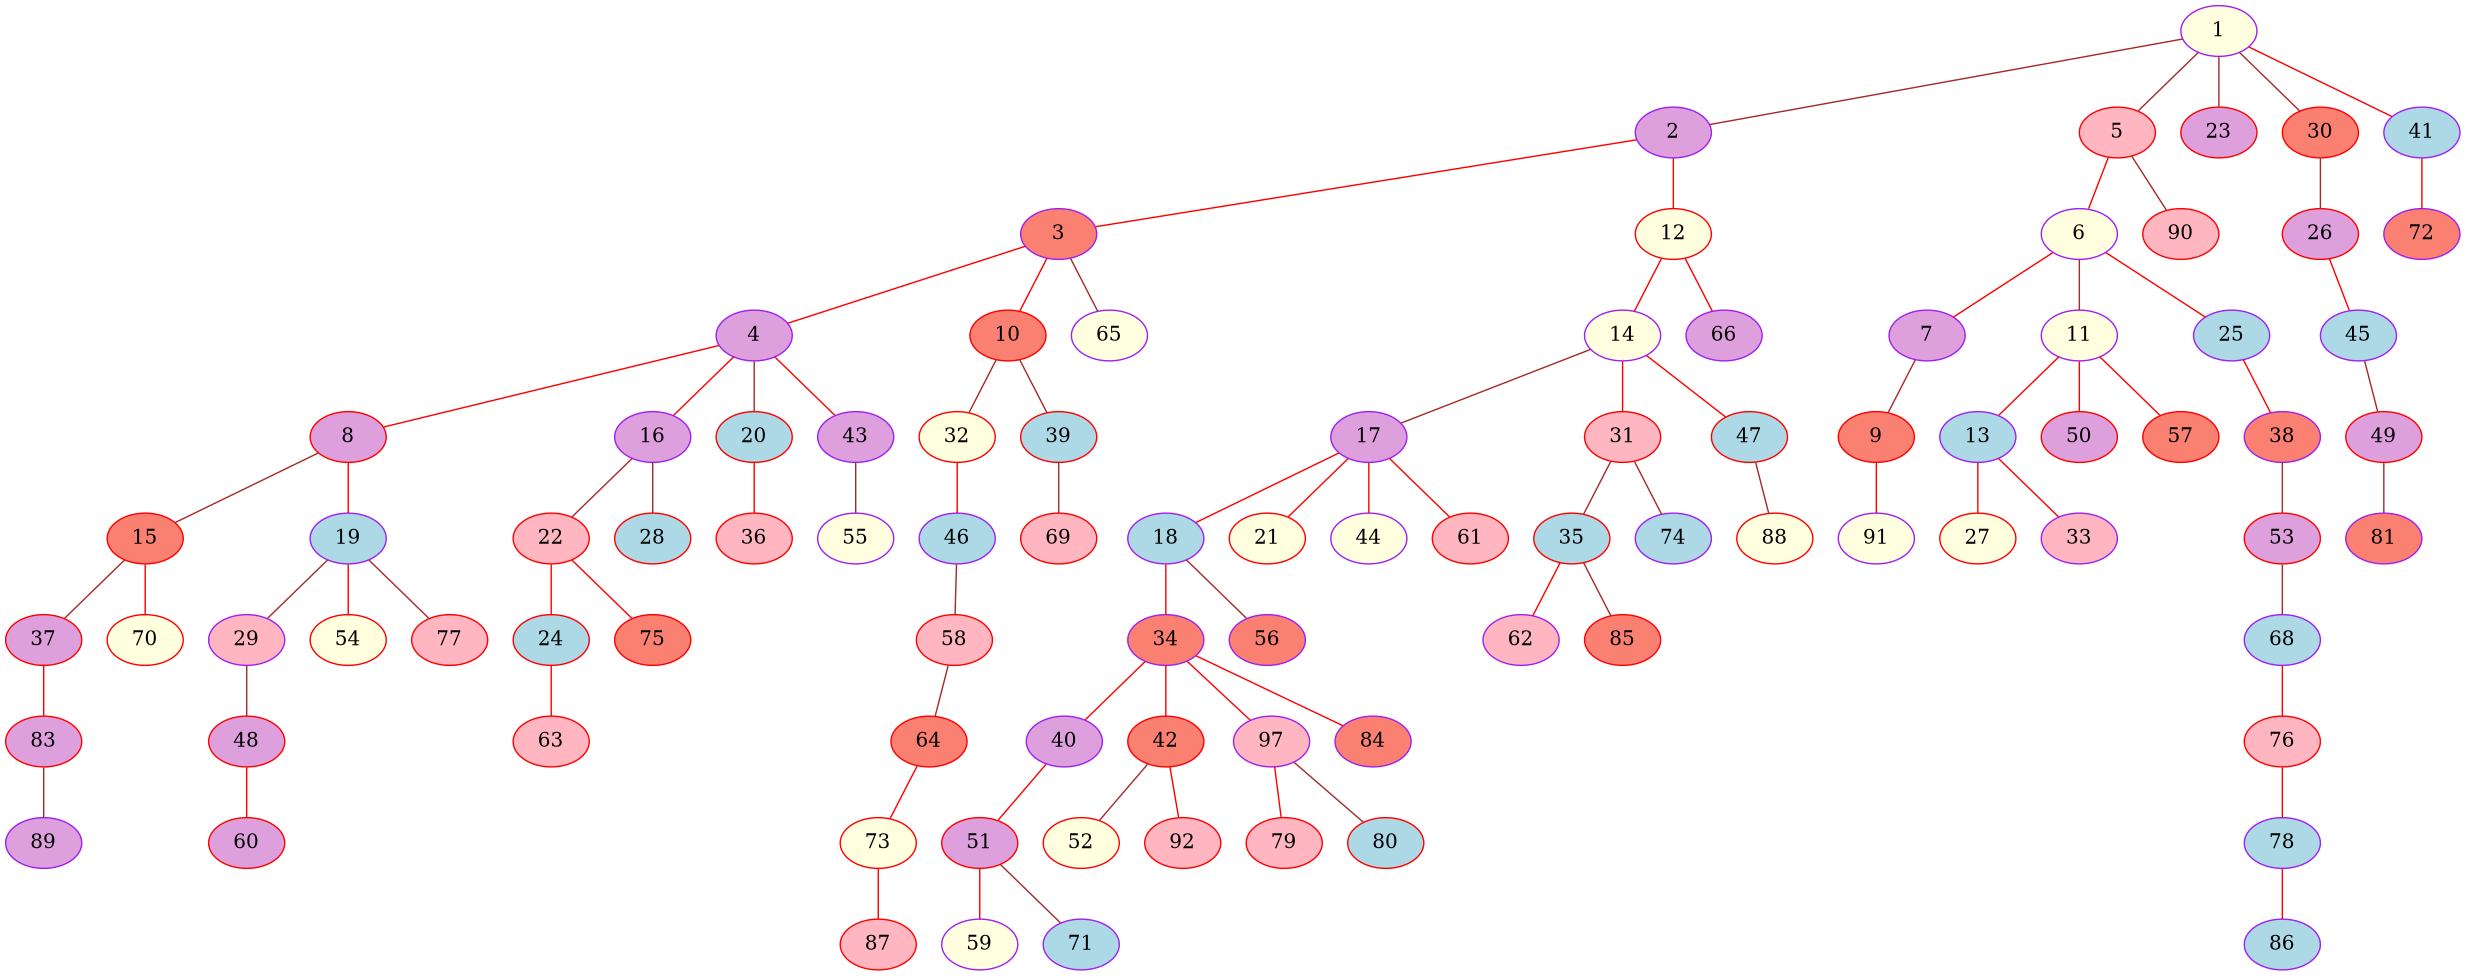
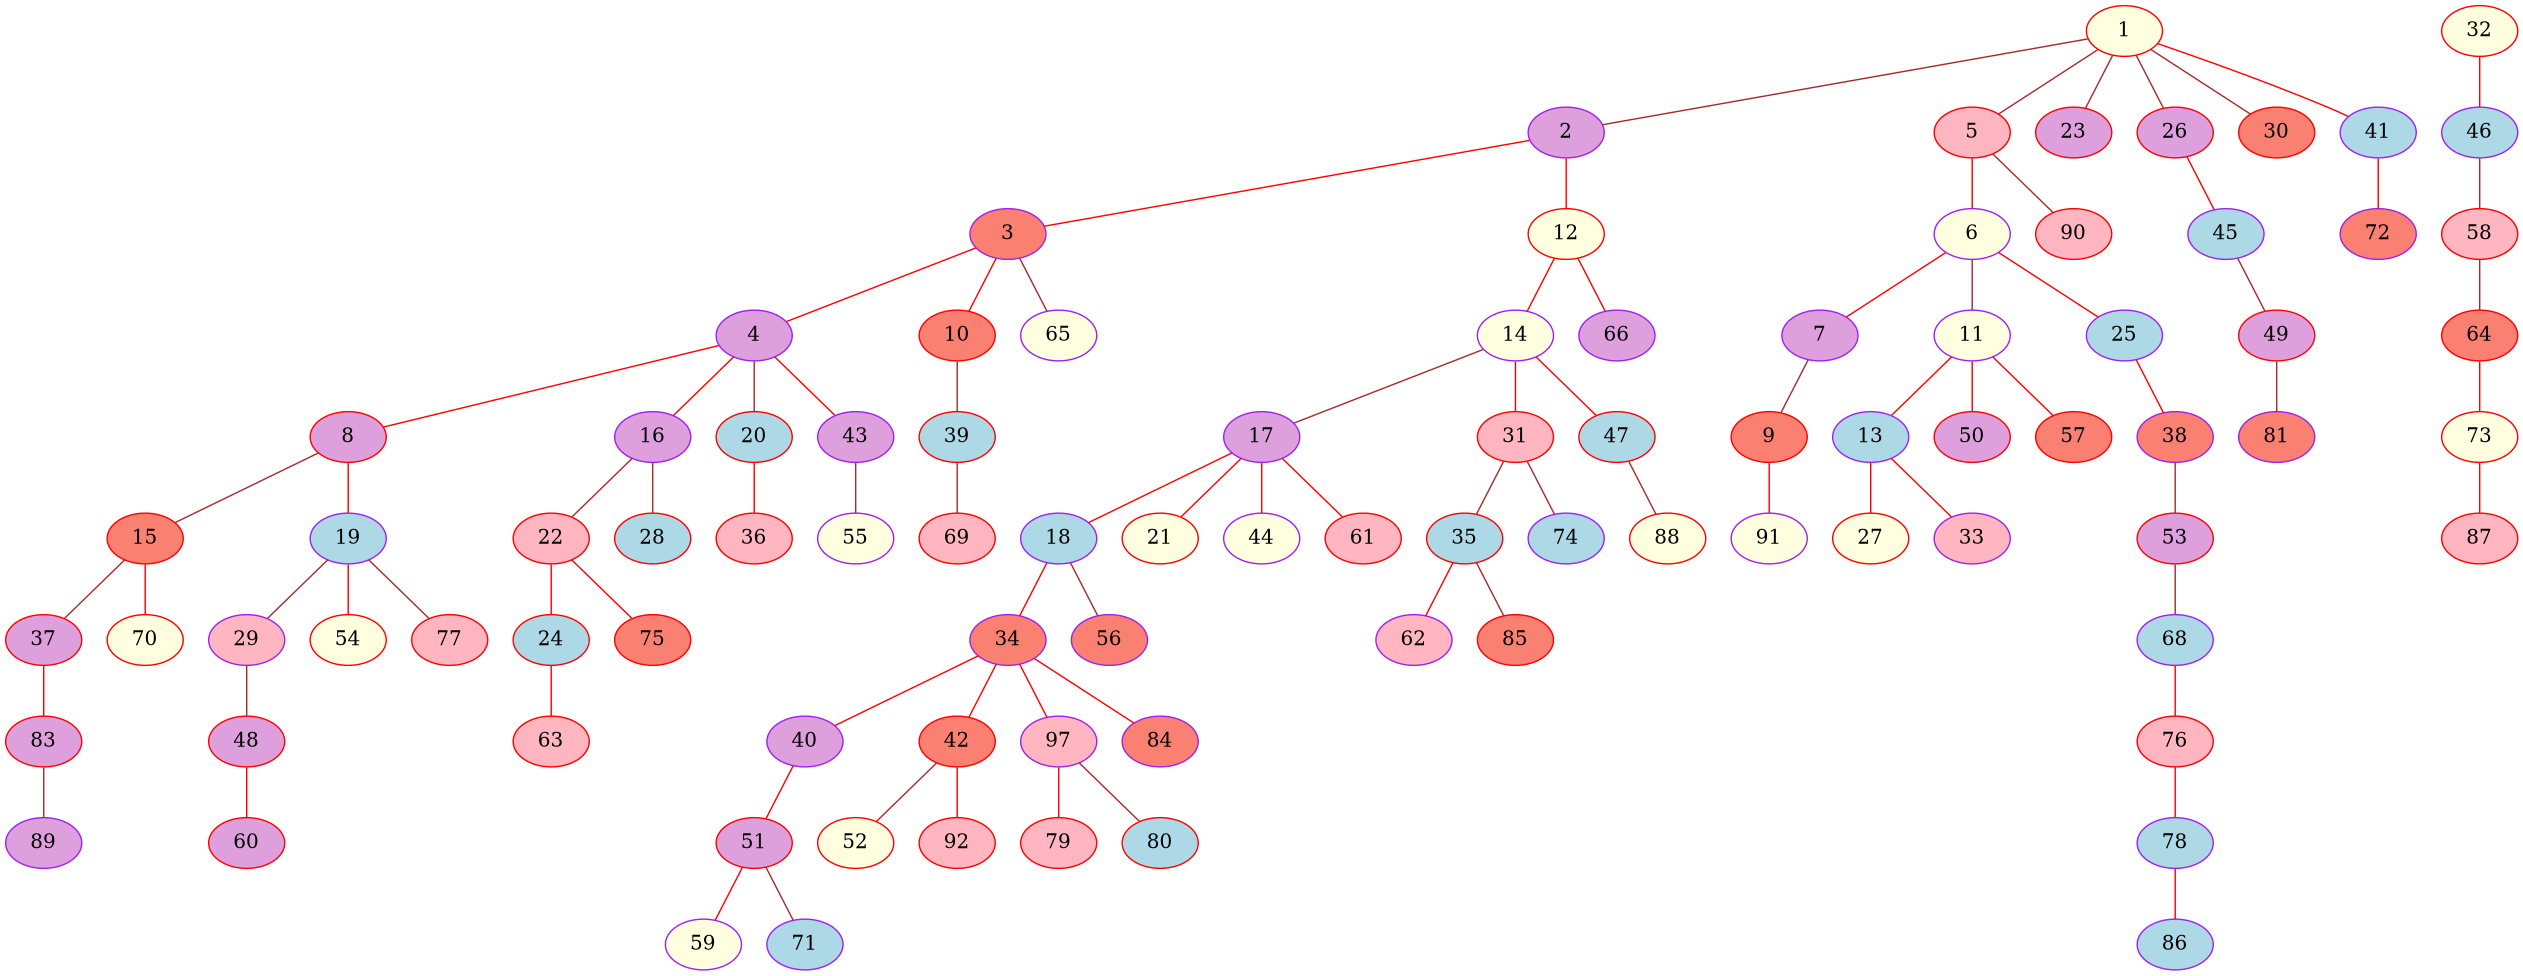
(2219, 31) -> (2124, 31)
(2320, 183) -> (2150, 82)
(983, 386) -> none
